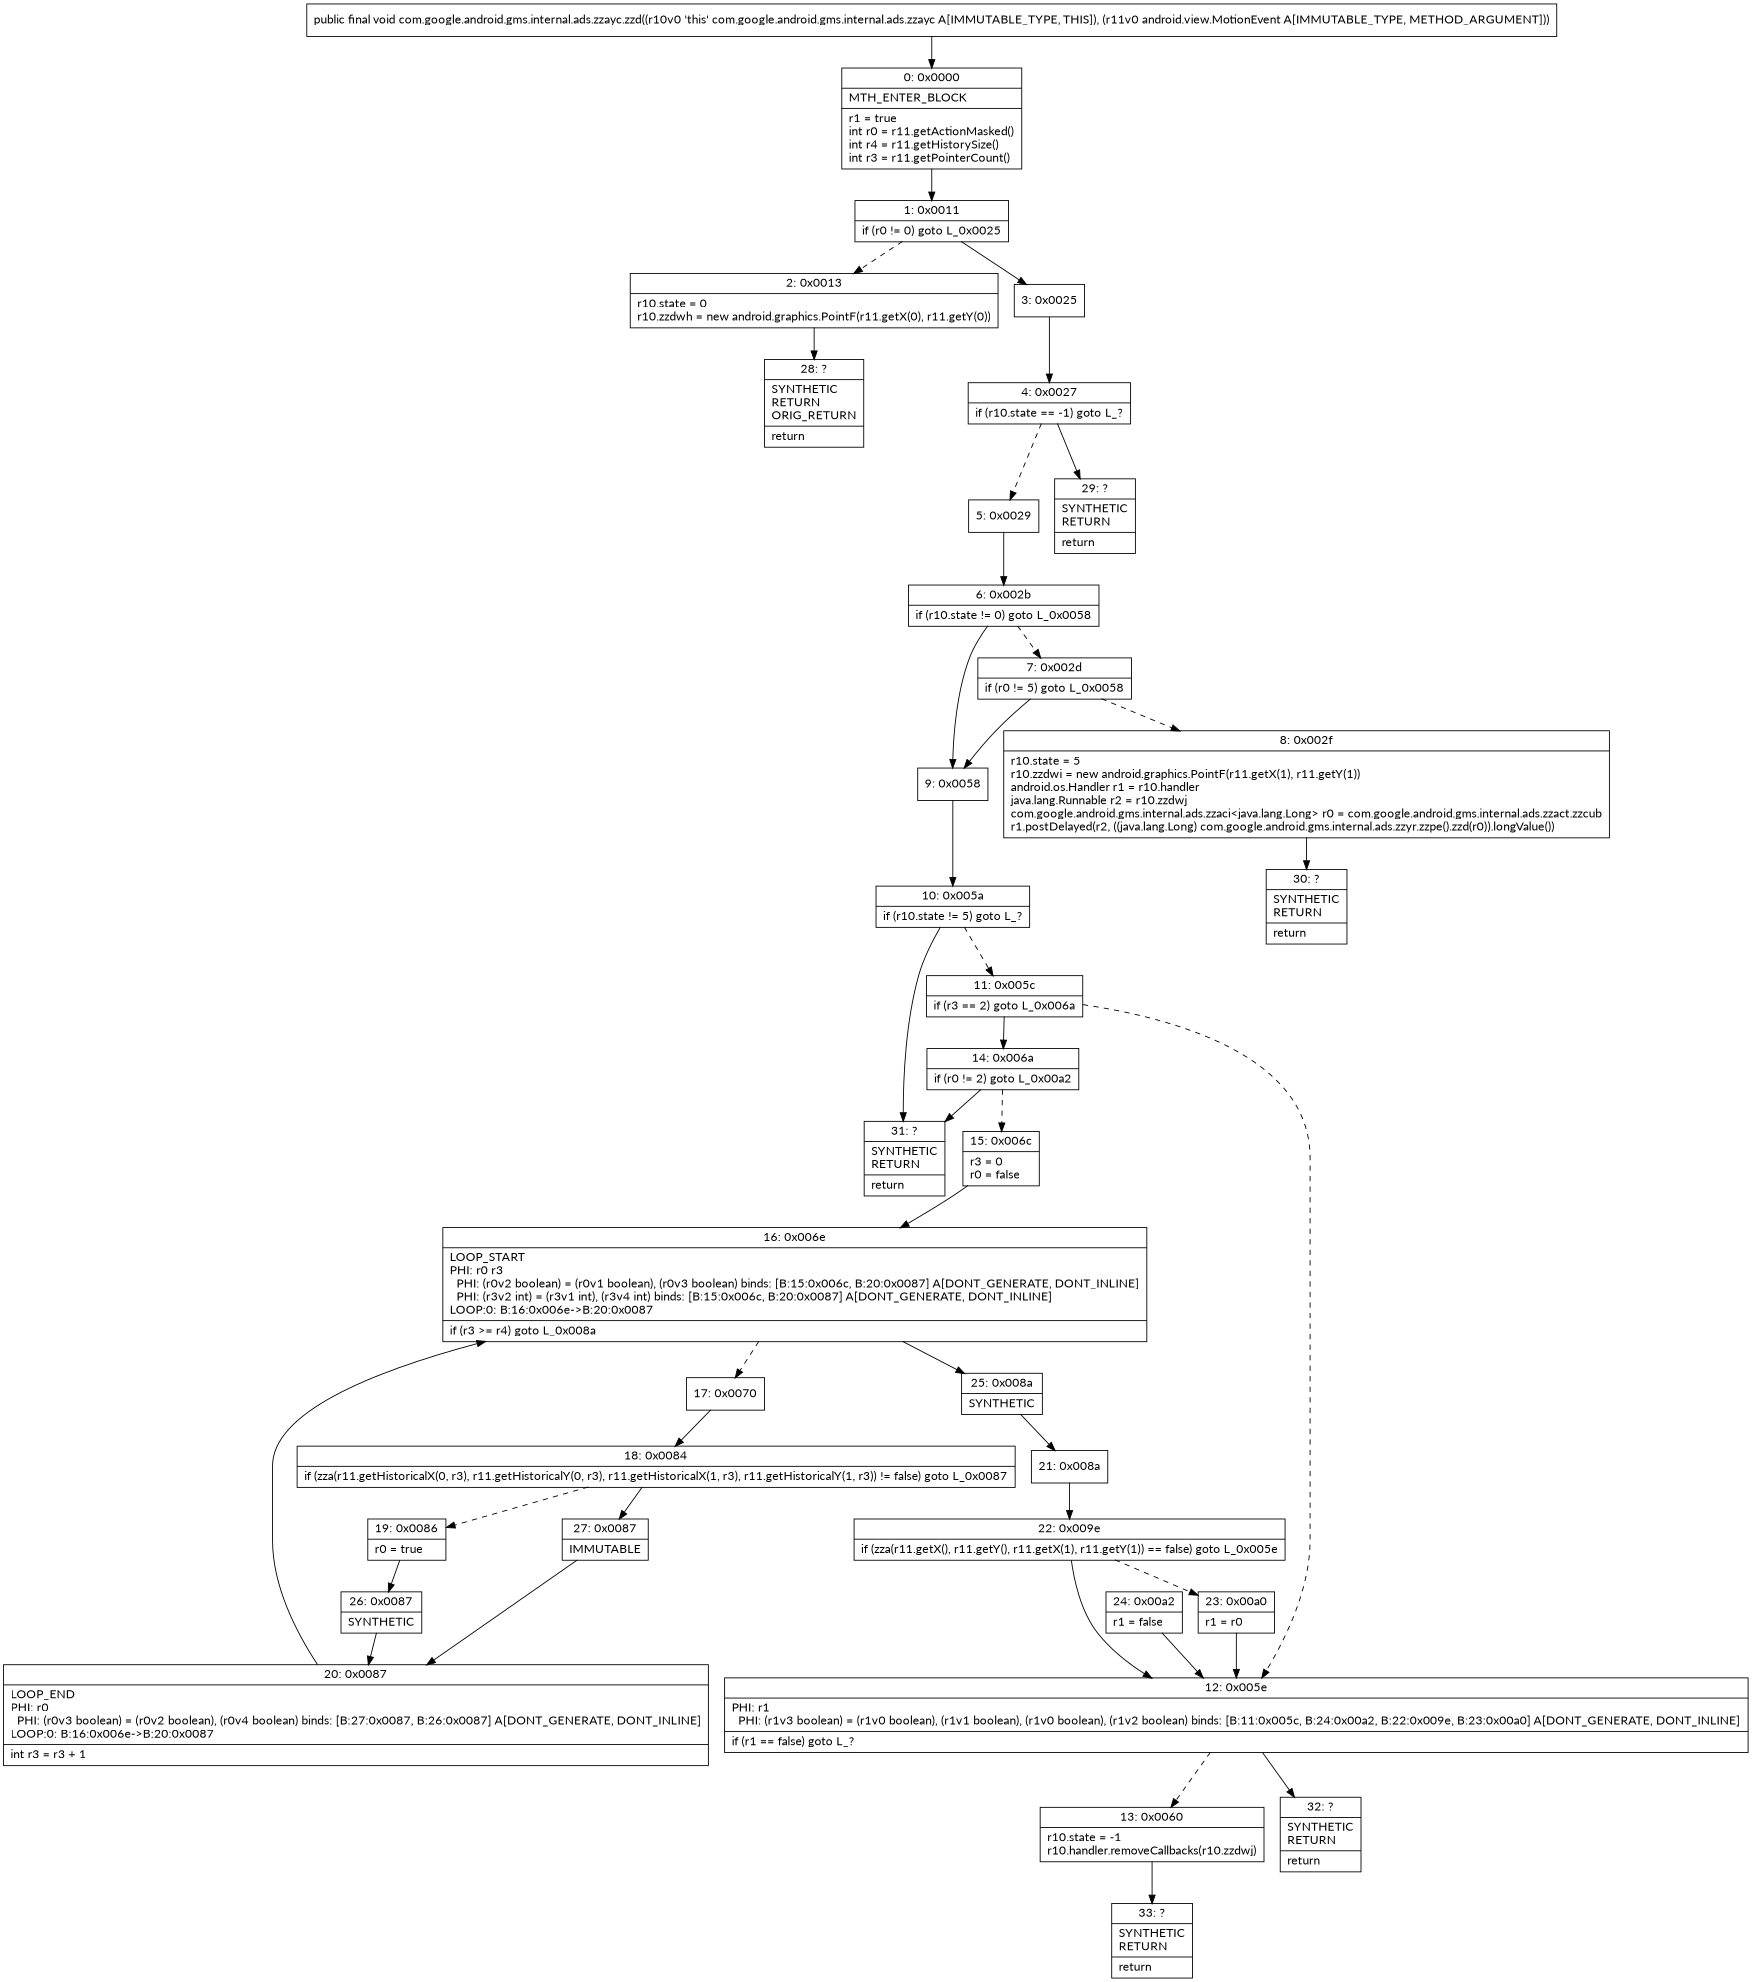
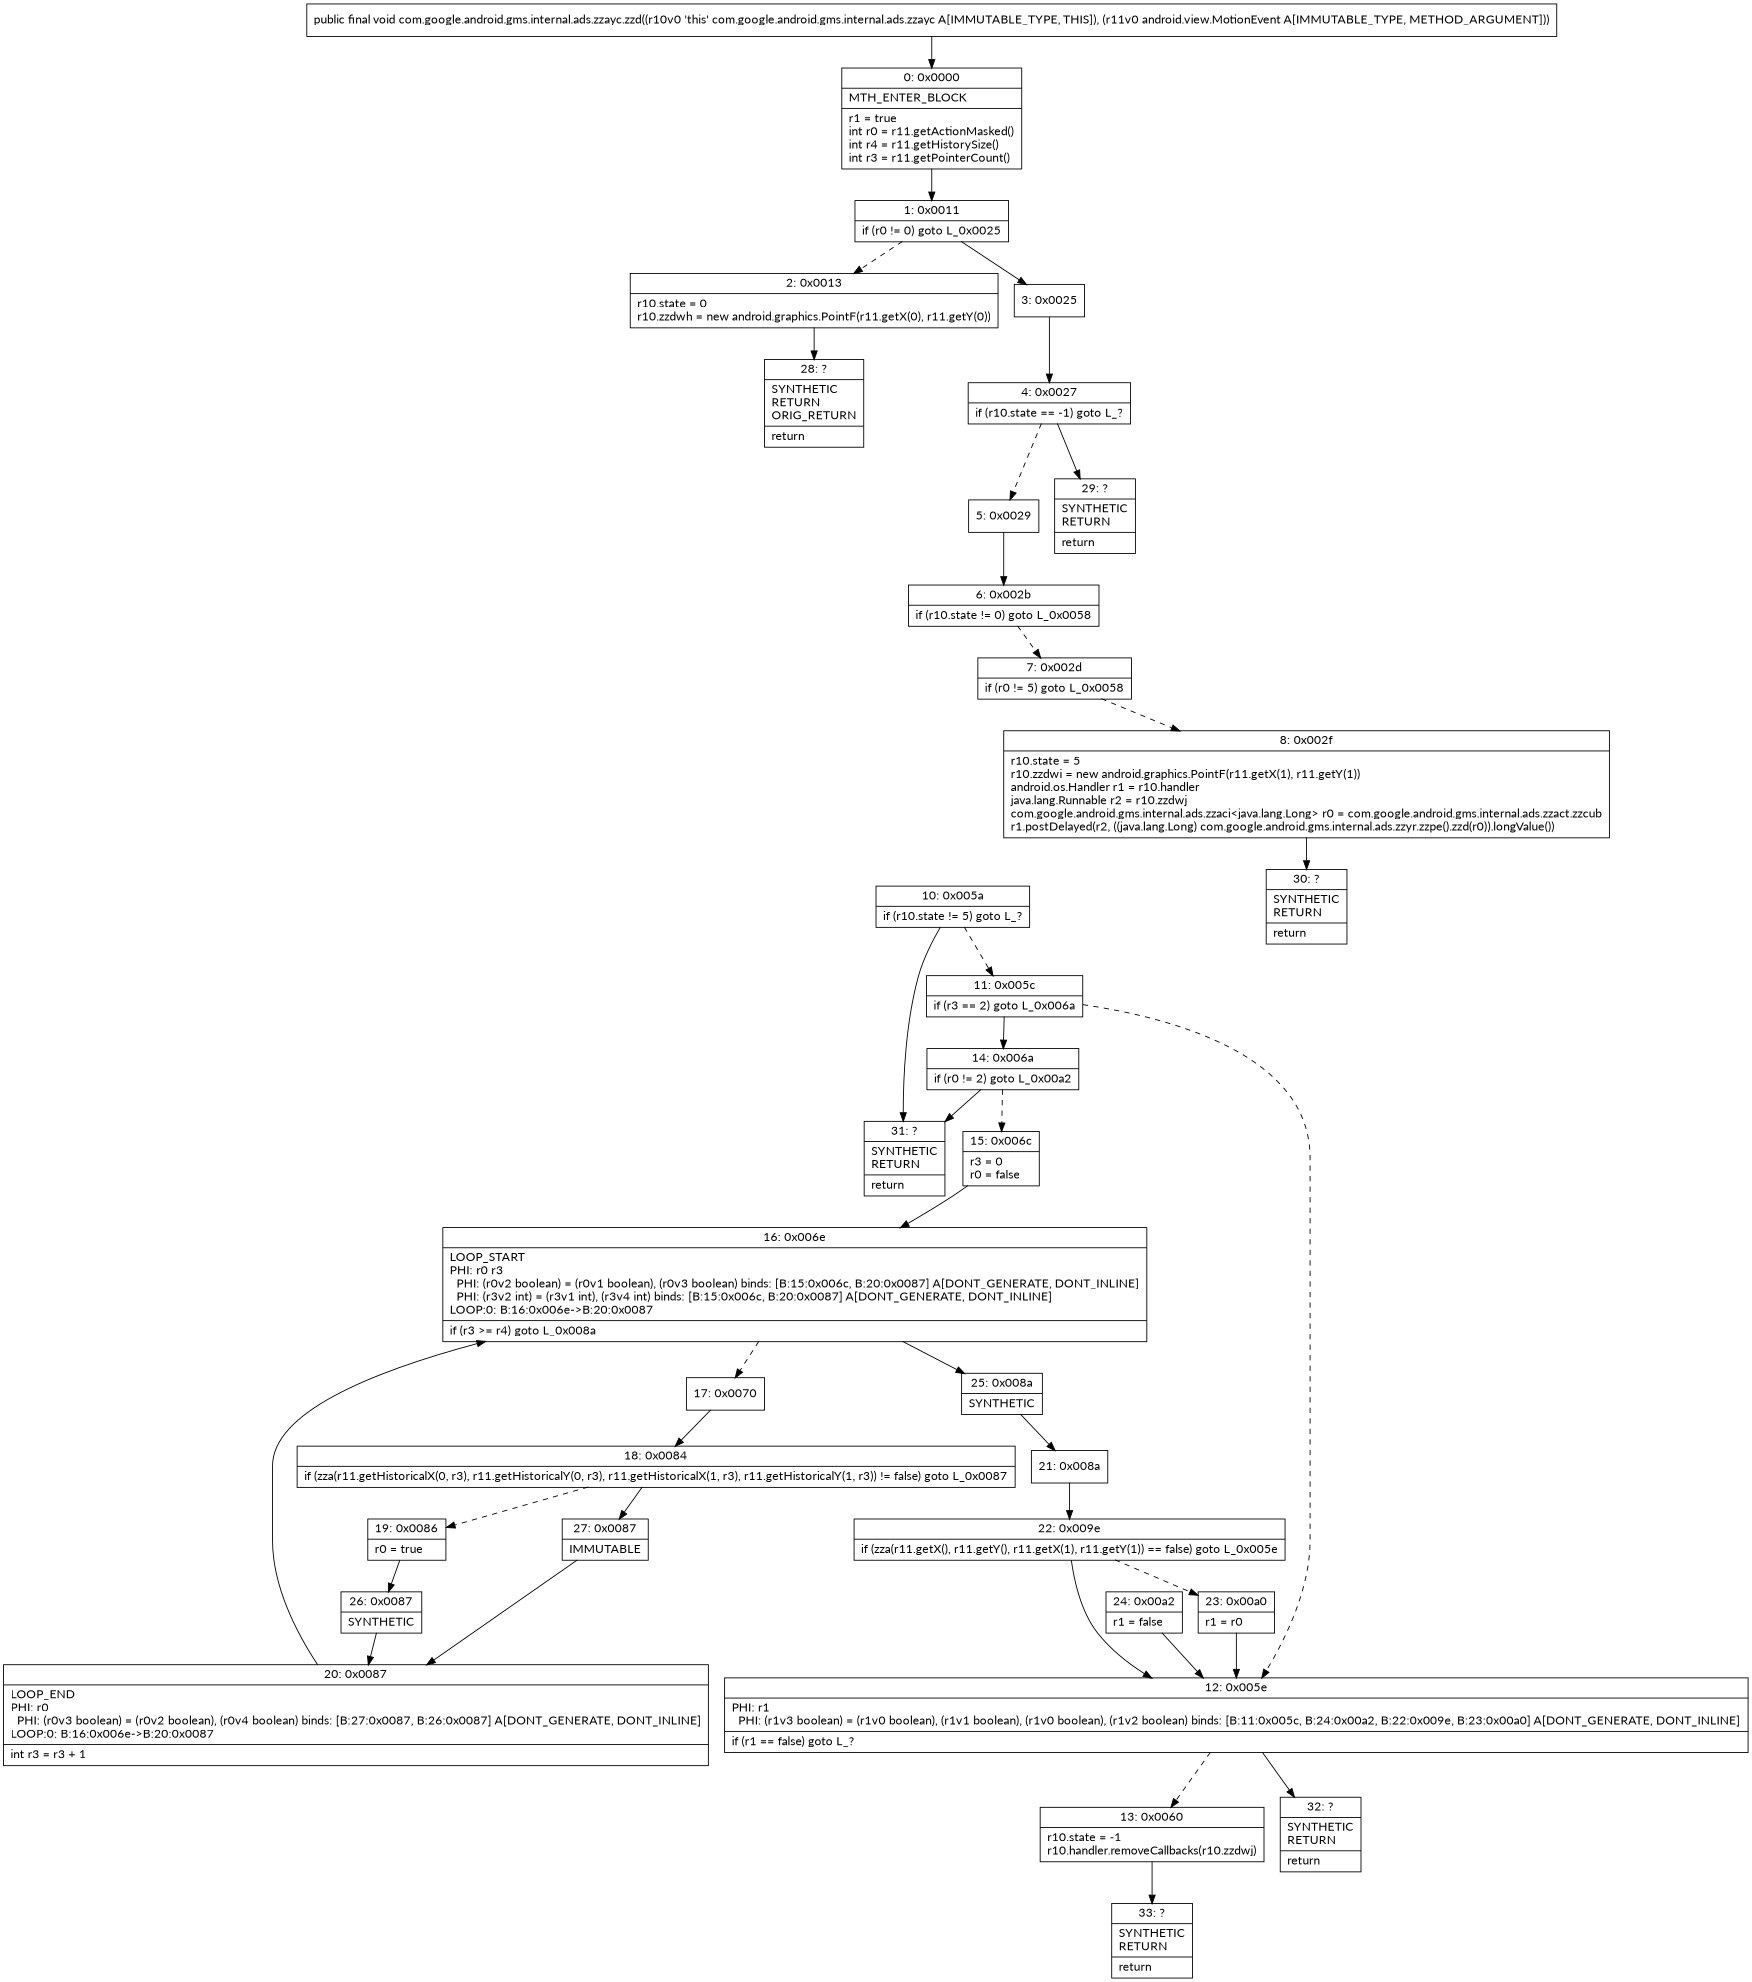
(953, 784) -> none
